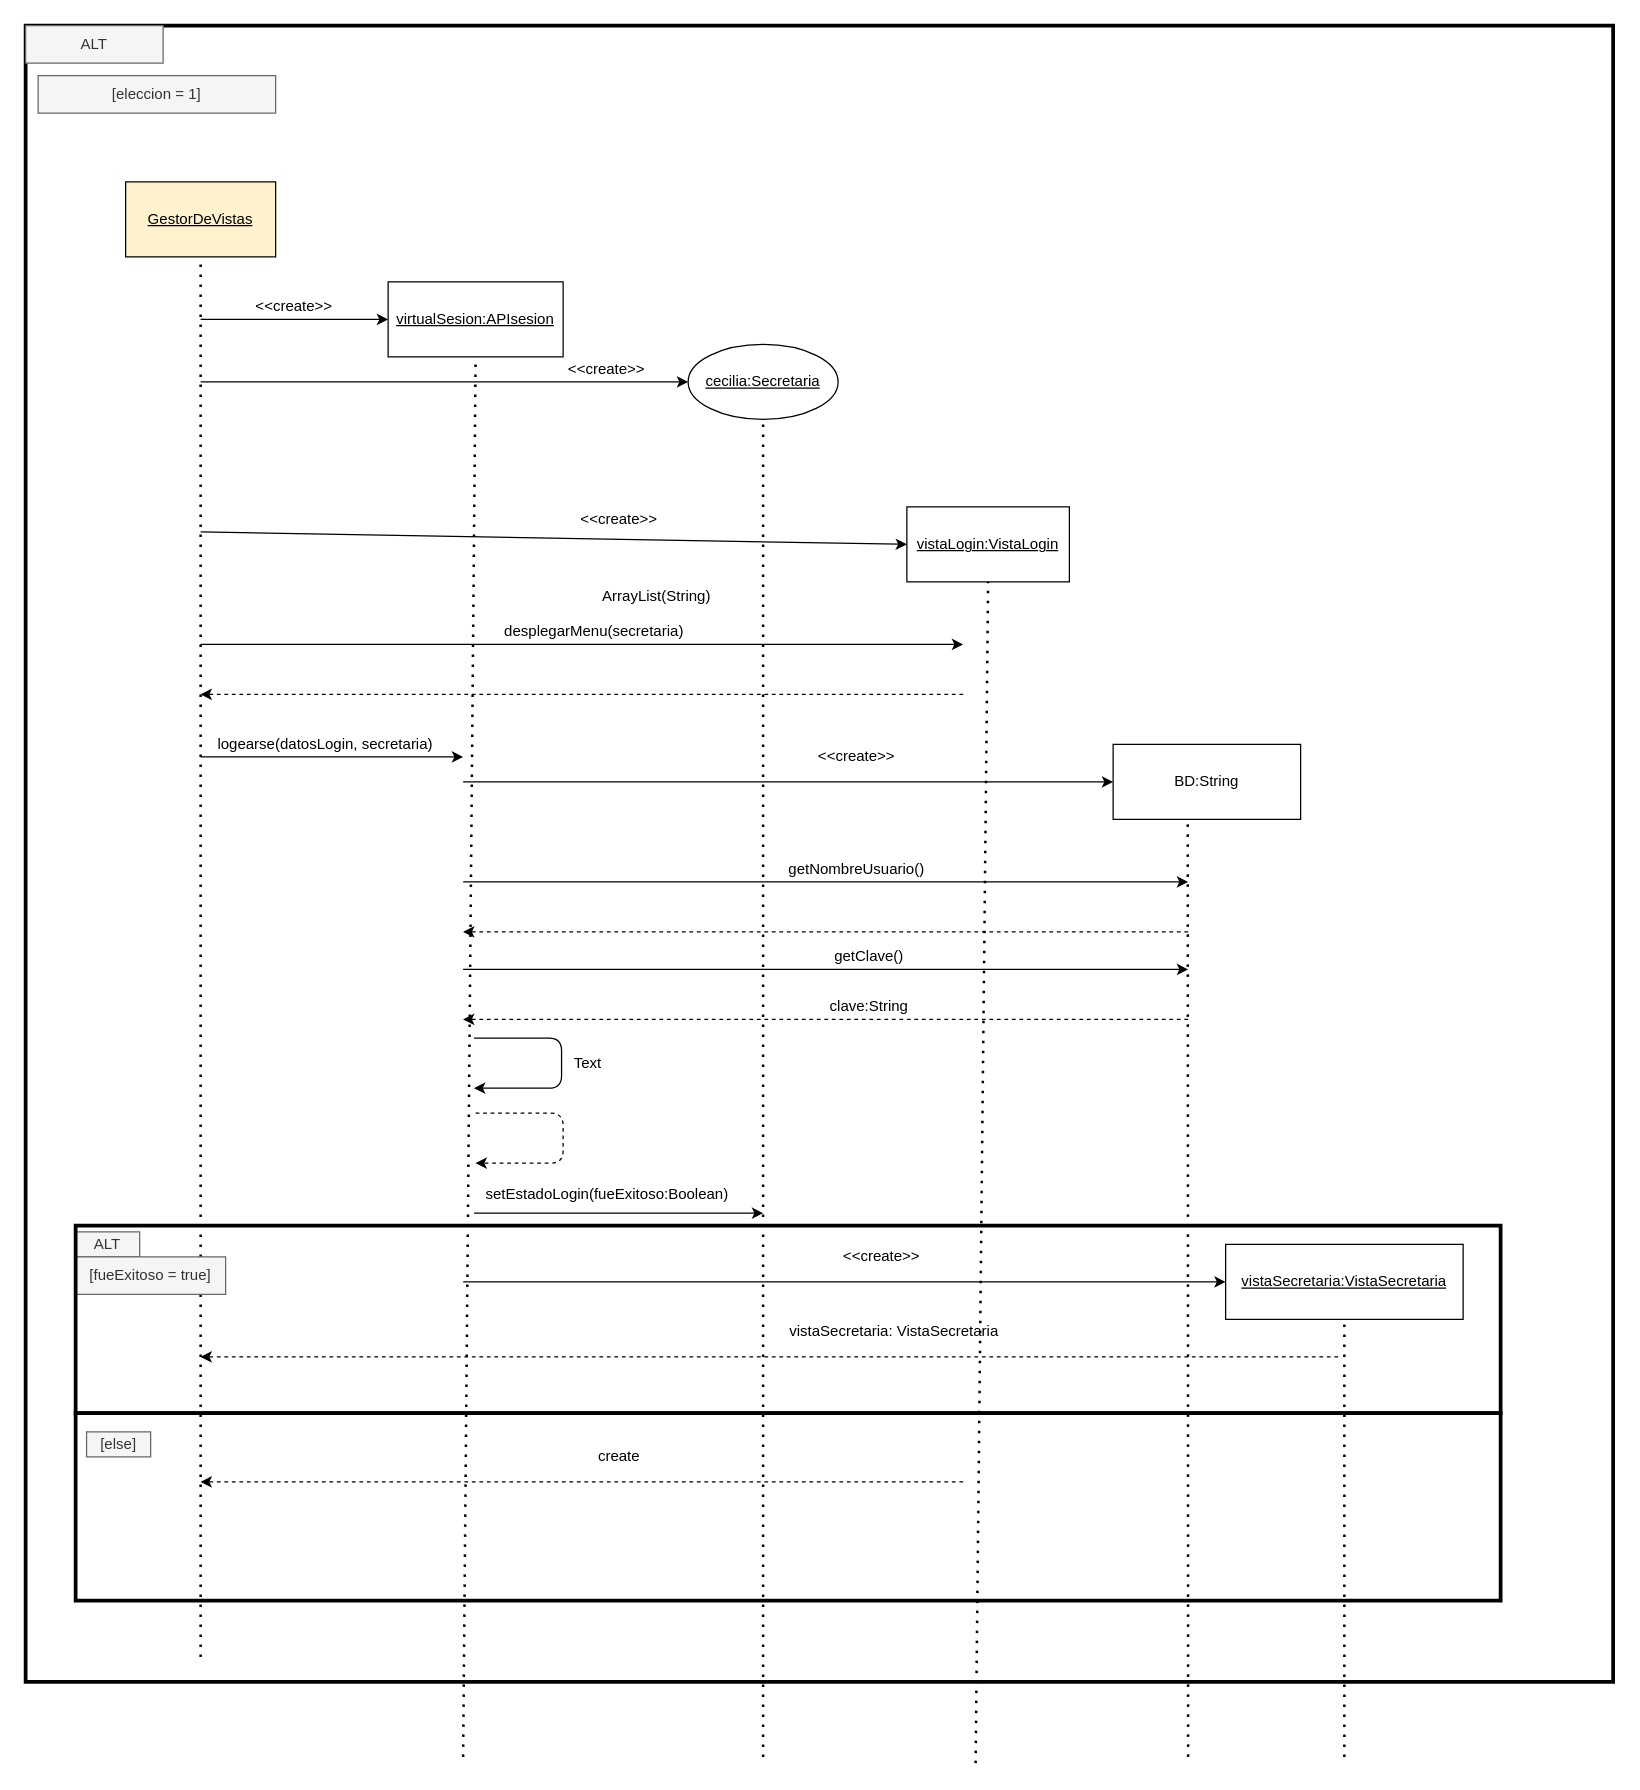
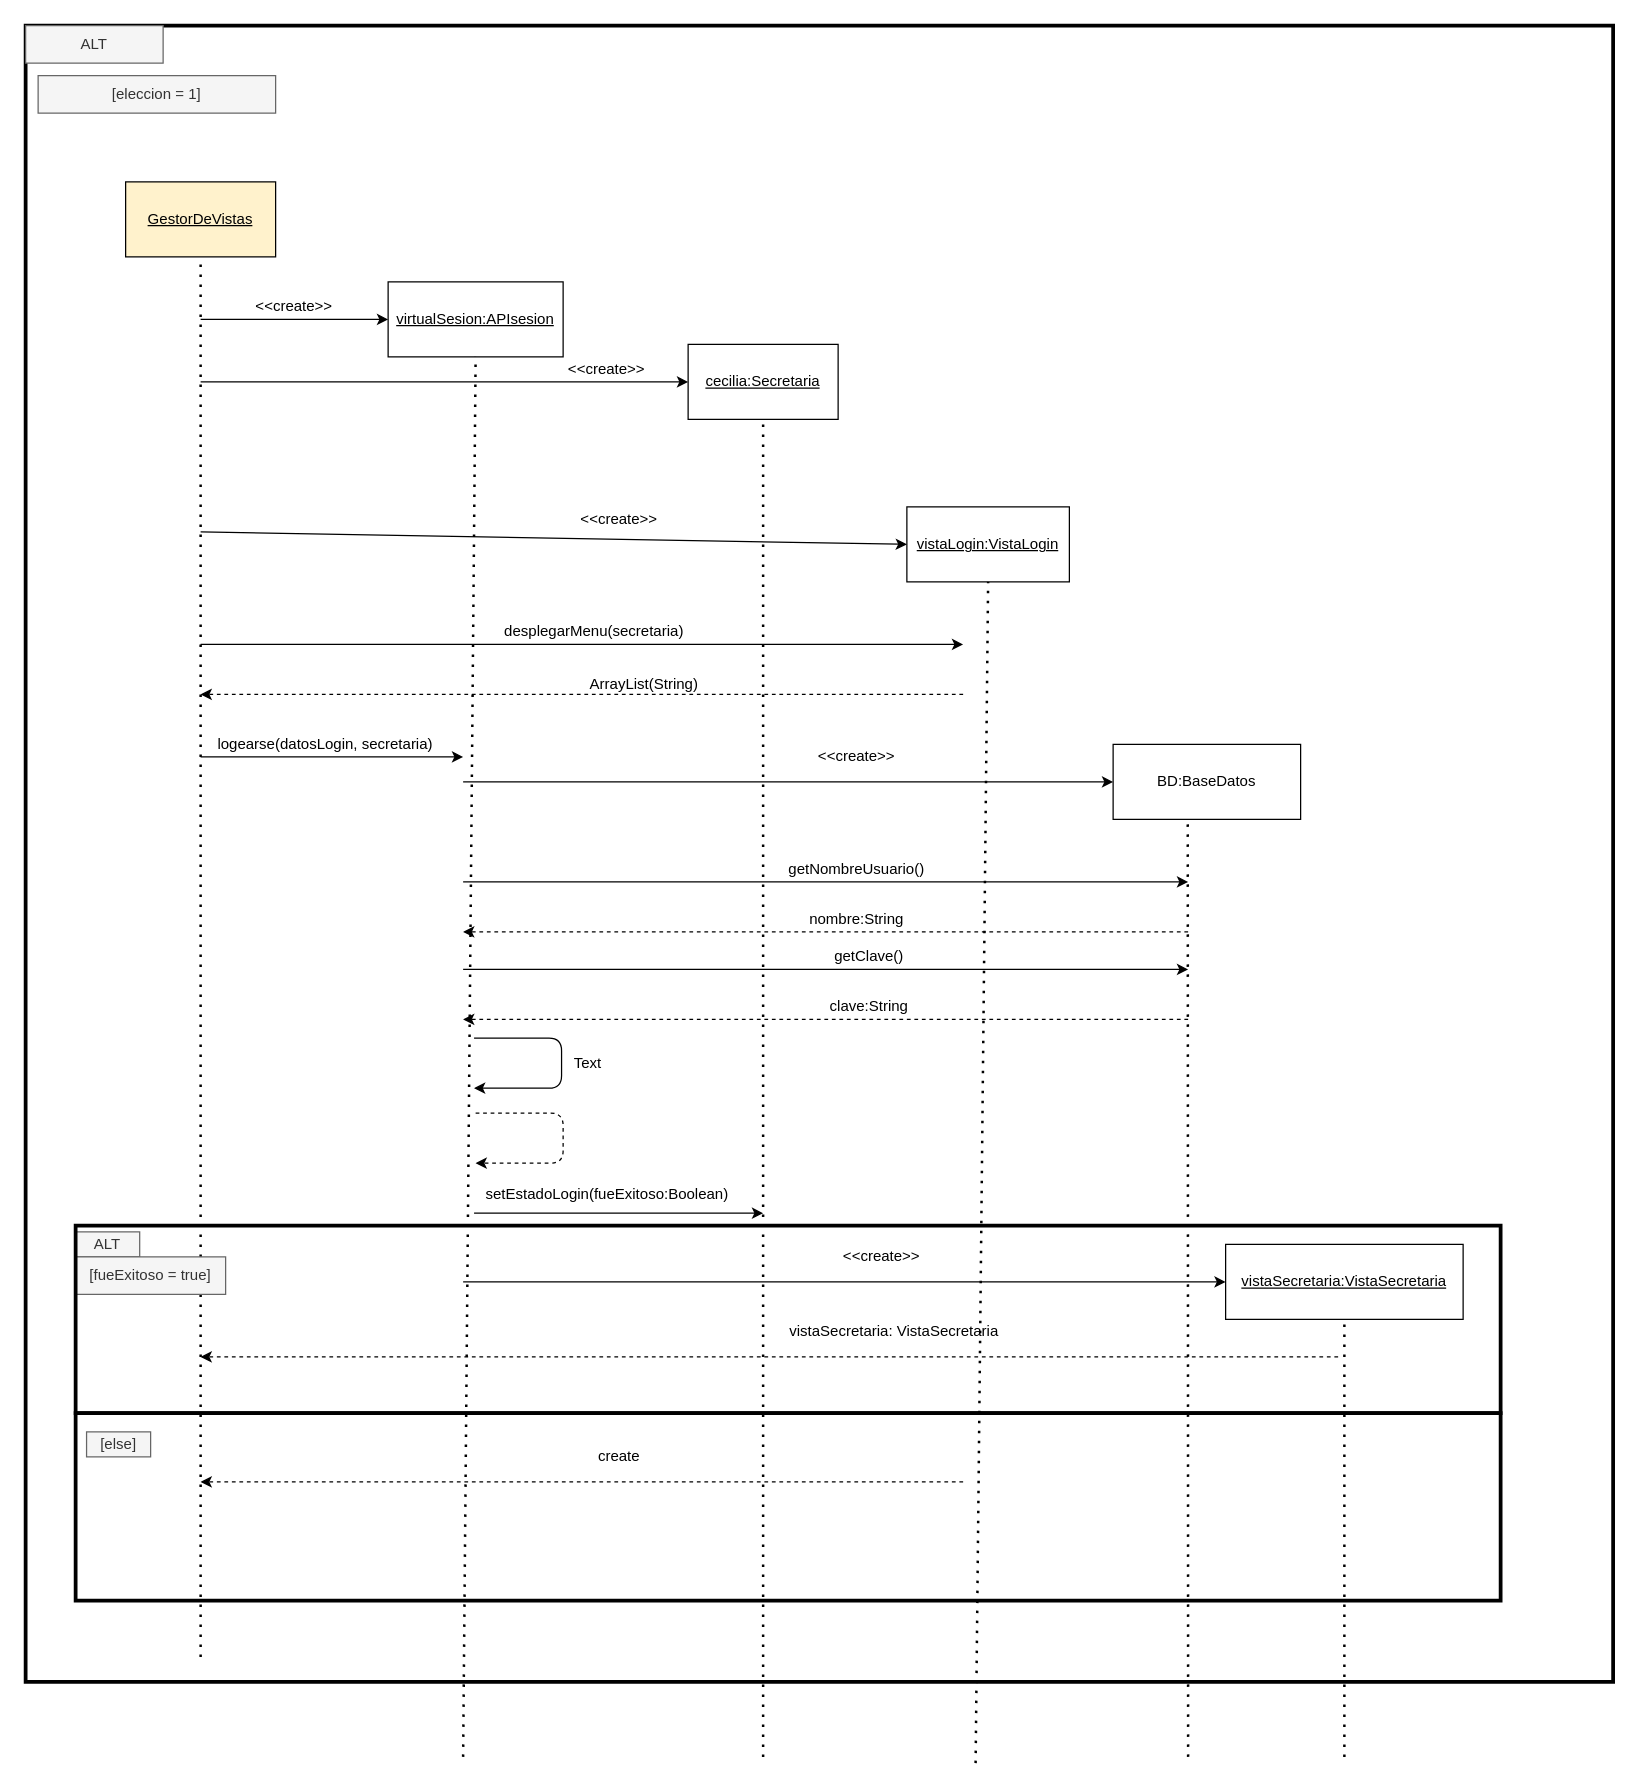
(763, 382) -> (763, 382)
(657, 597) -> (644, 684)
(1207, 782) -> (1207, 782)
none -> (857, 919)
